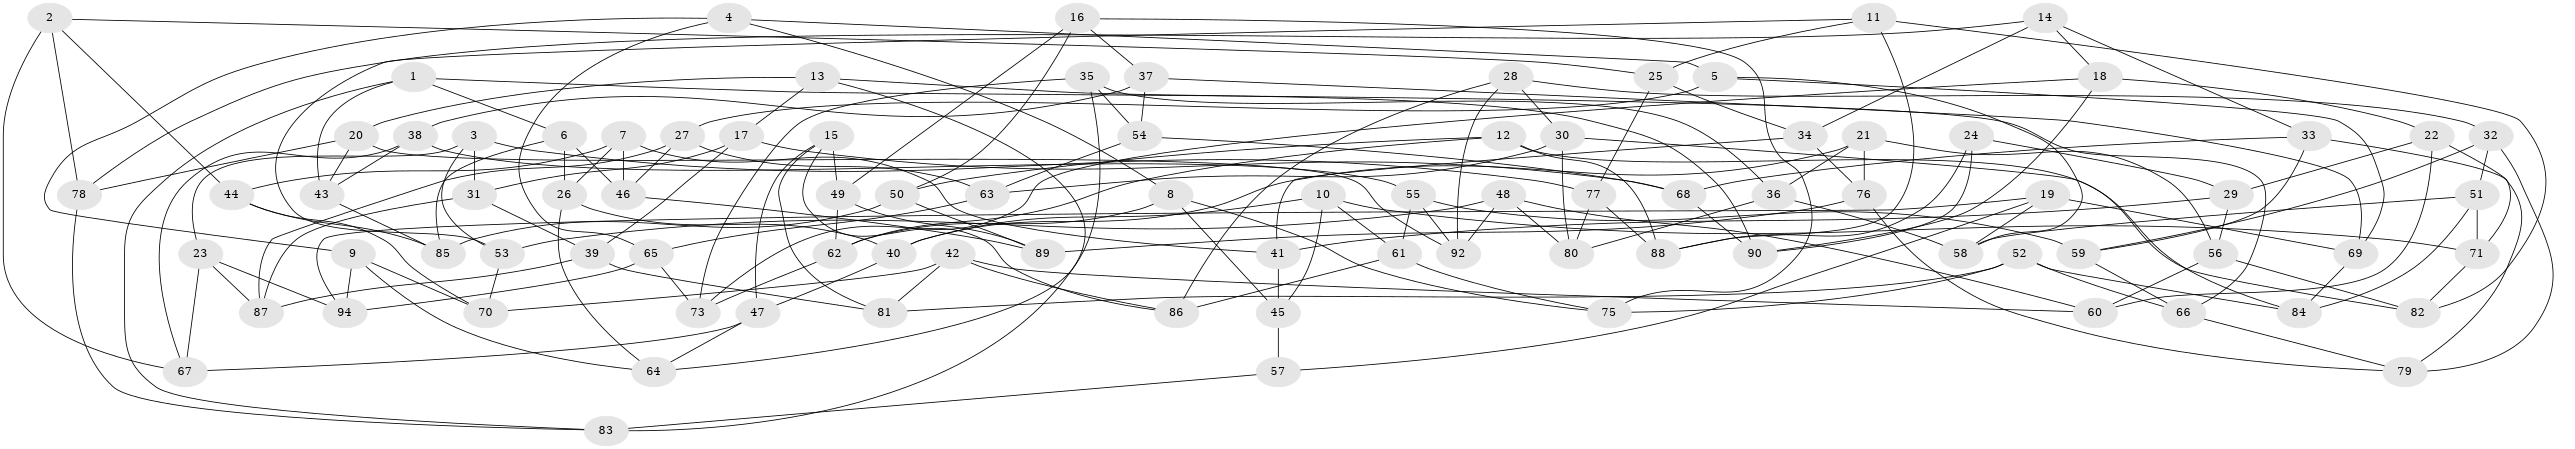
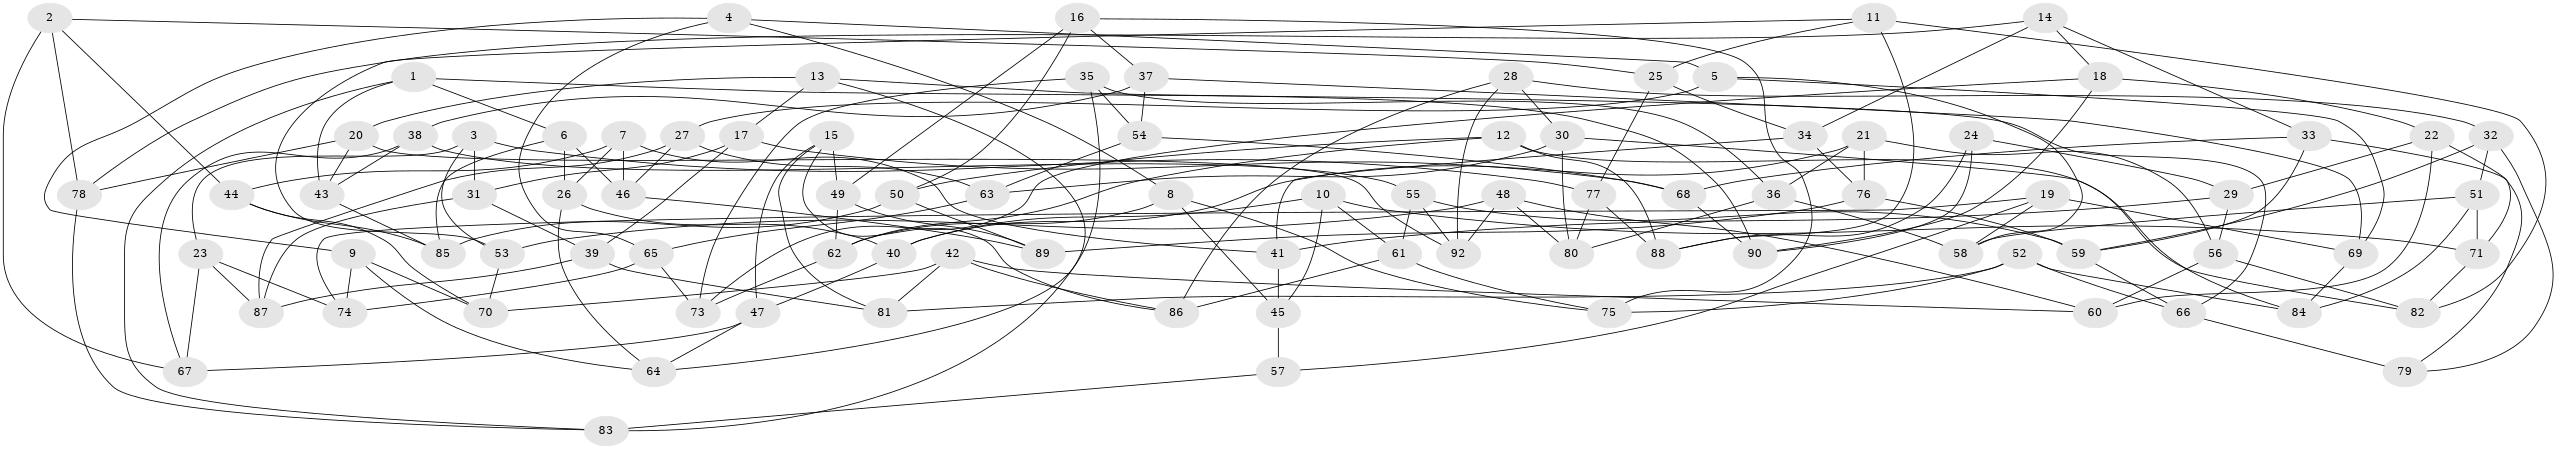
(345, 313) -> (345, 313)
(2109, 338) -> (1993, 222)
